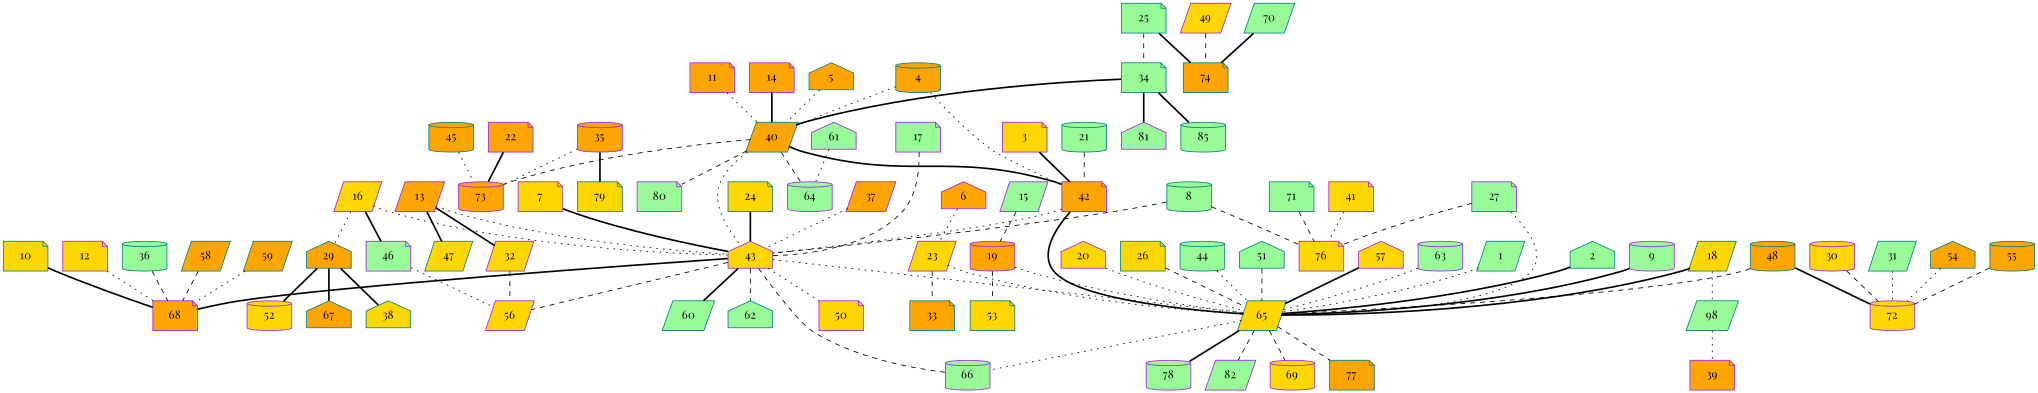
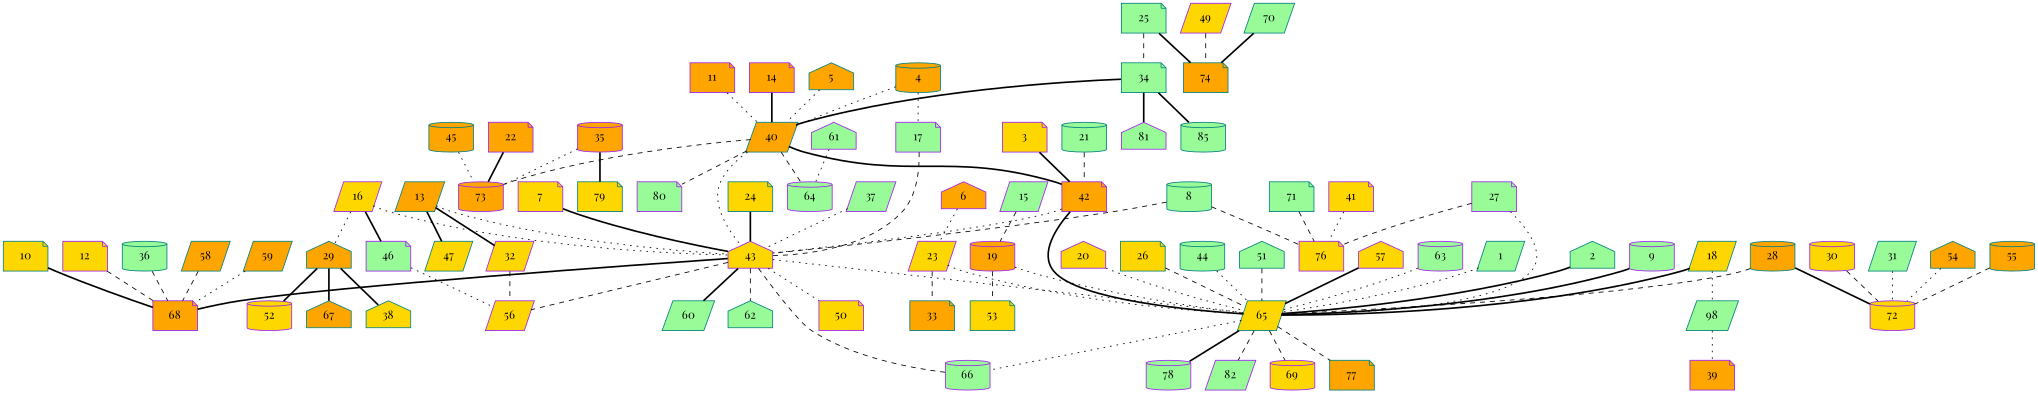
(990, 148) -> (918, 108)
(420, 197) -> (420, 197)
(871, 197) -> (871, 197)
(1773, 256) -> (1773, 256)
(130, 286) -> (130, 286)
